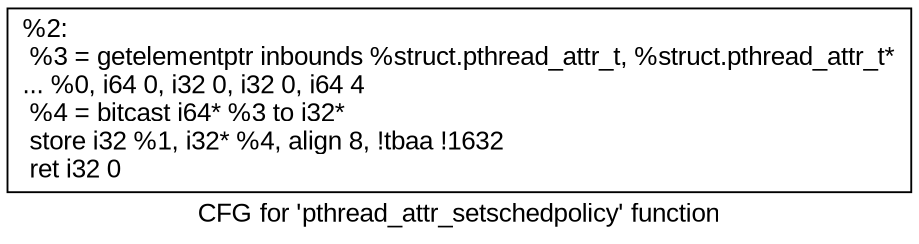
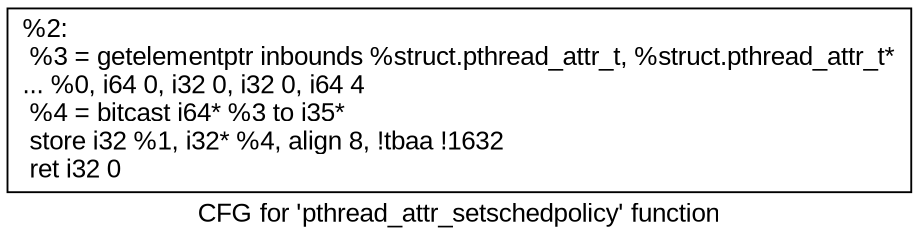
(184, 113) -> (184, 113)
